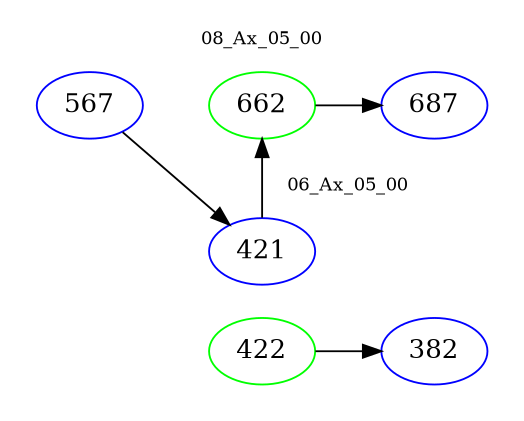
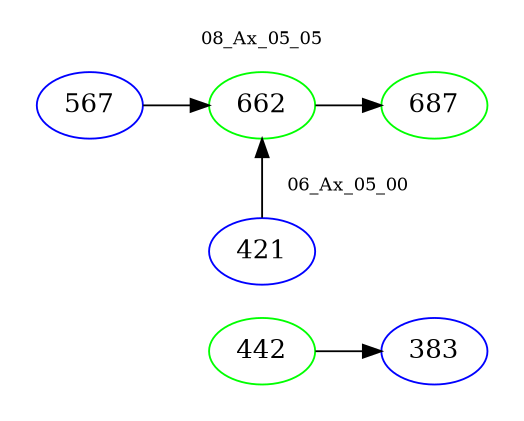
(262, 40) -> (262, 40)
(434, 105) -> (434, 105)
(169, 172) -> (167, 105)
(262, 351) -> (262, 351)
(434, 351) -> (434, 351)
